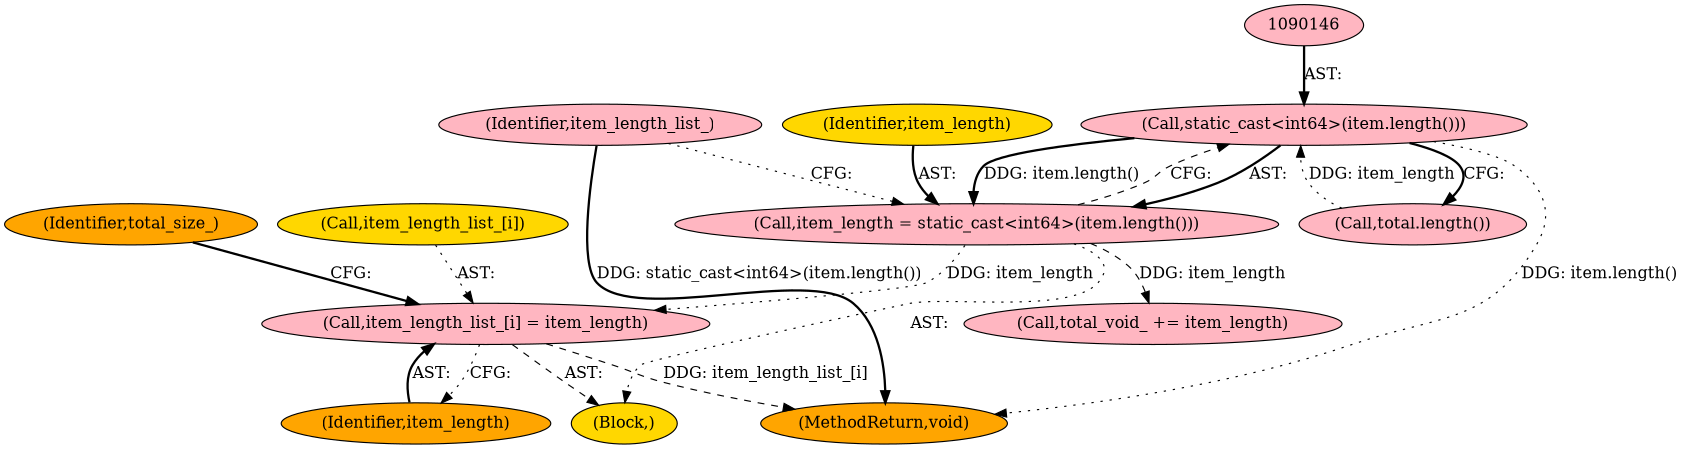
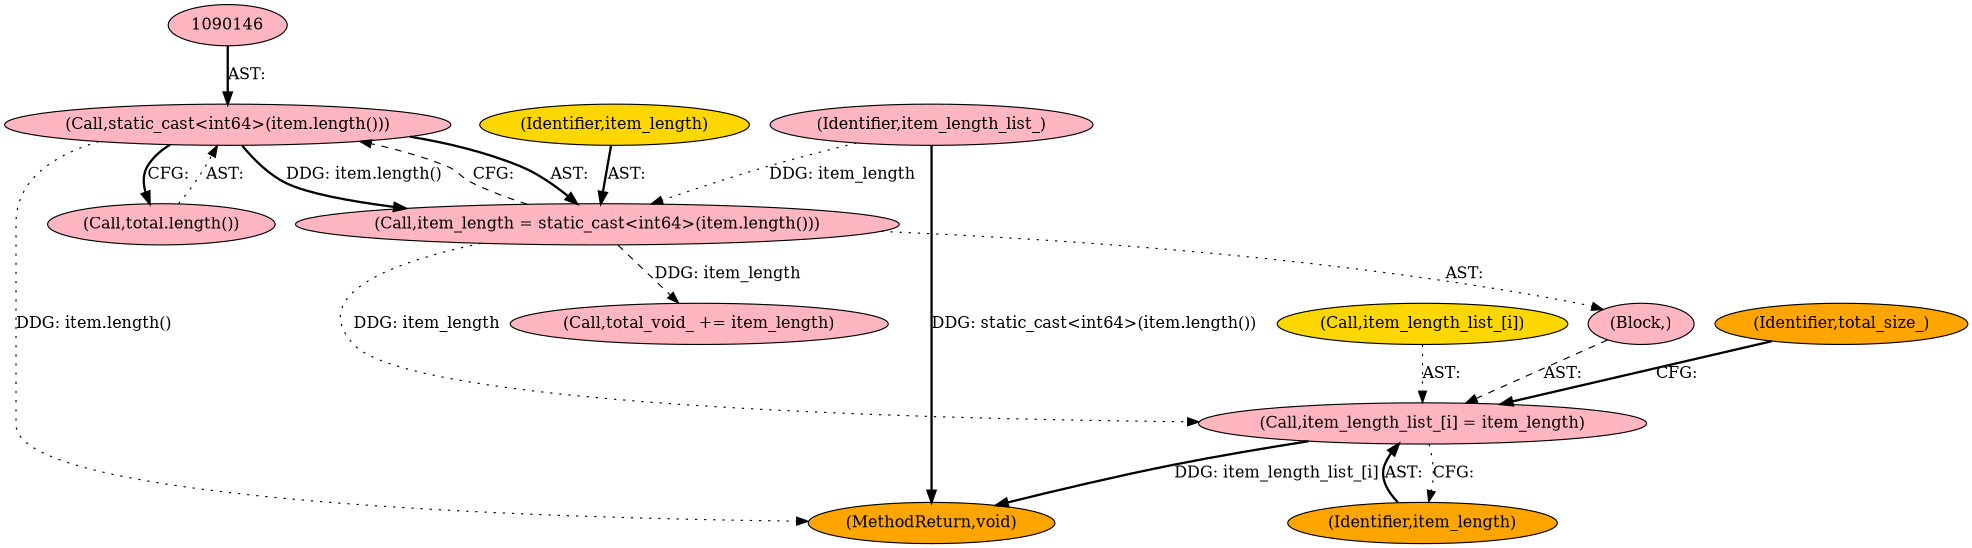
(834, 175) -> (842, 175)
(1382, 175) -> (228, 175)
(550, 372) -> (1542, 369)
(663, 382) -> (1157, 468)
(624, 423) -> (1641, 324)
